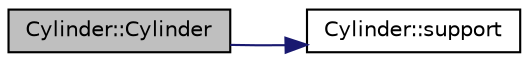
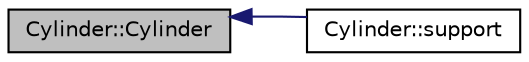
(258, 45) -> (279, 17)
